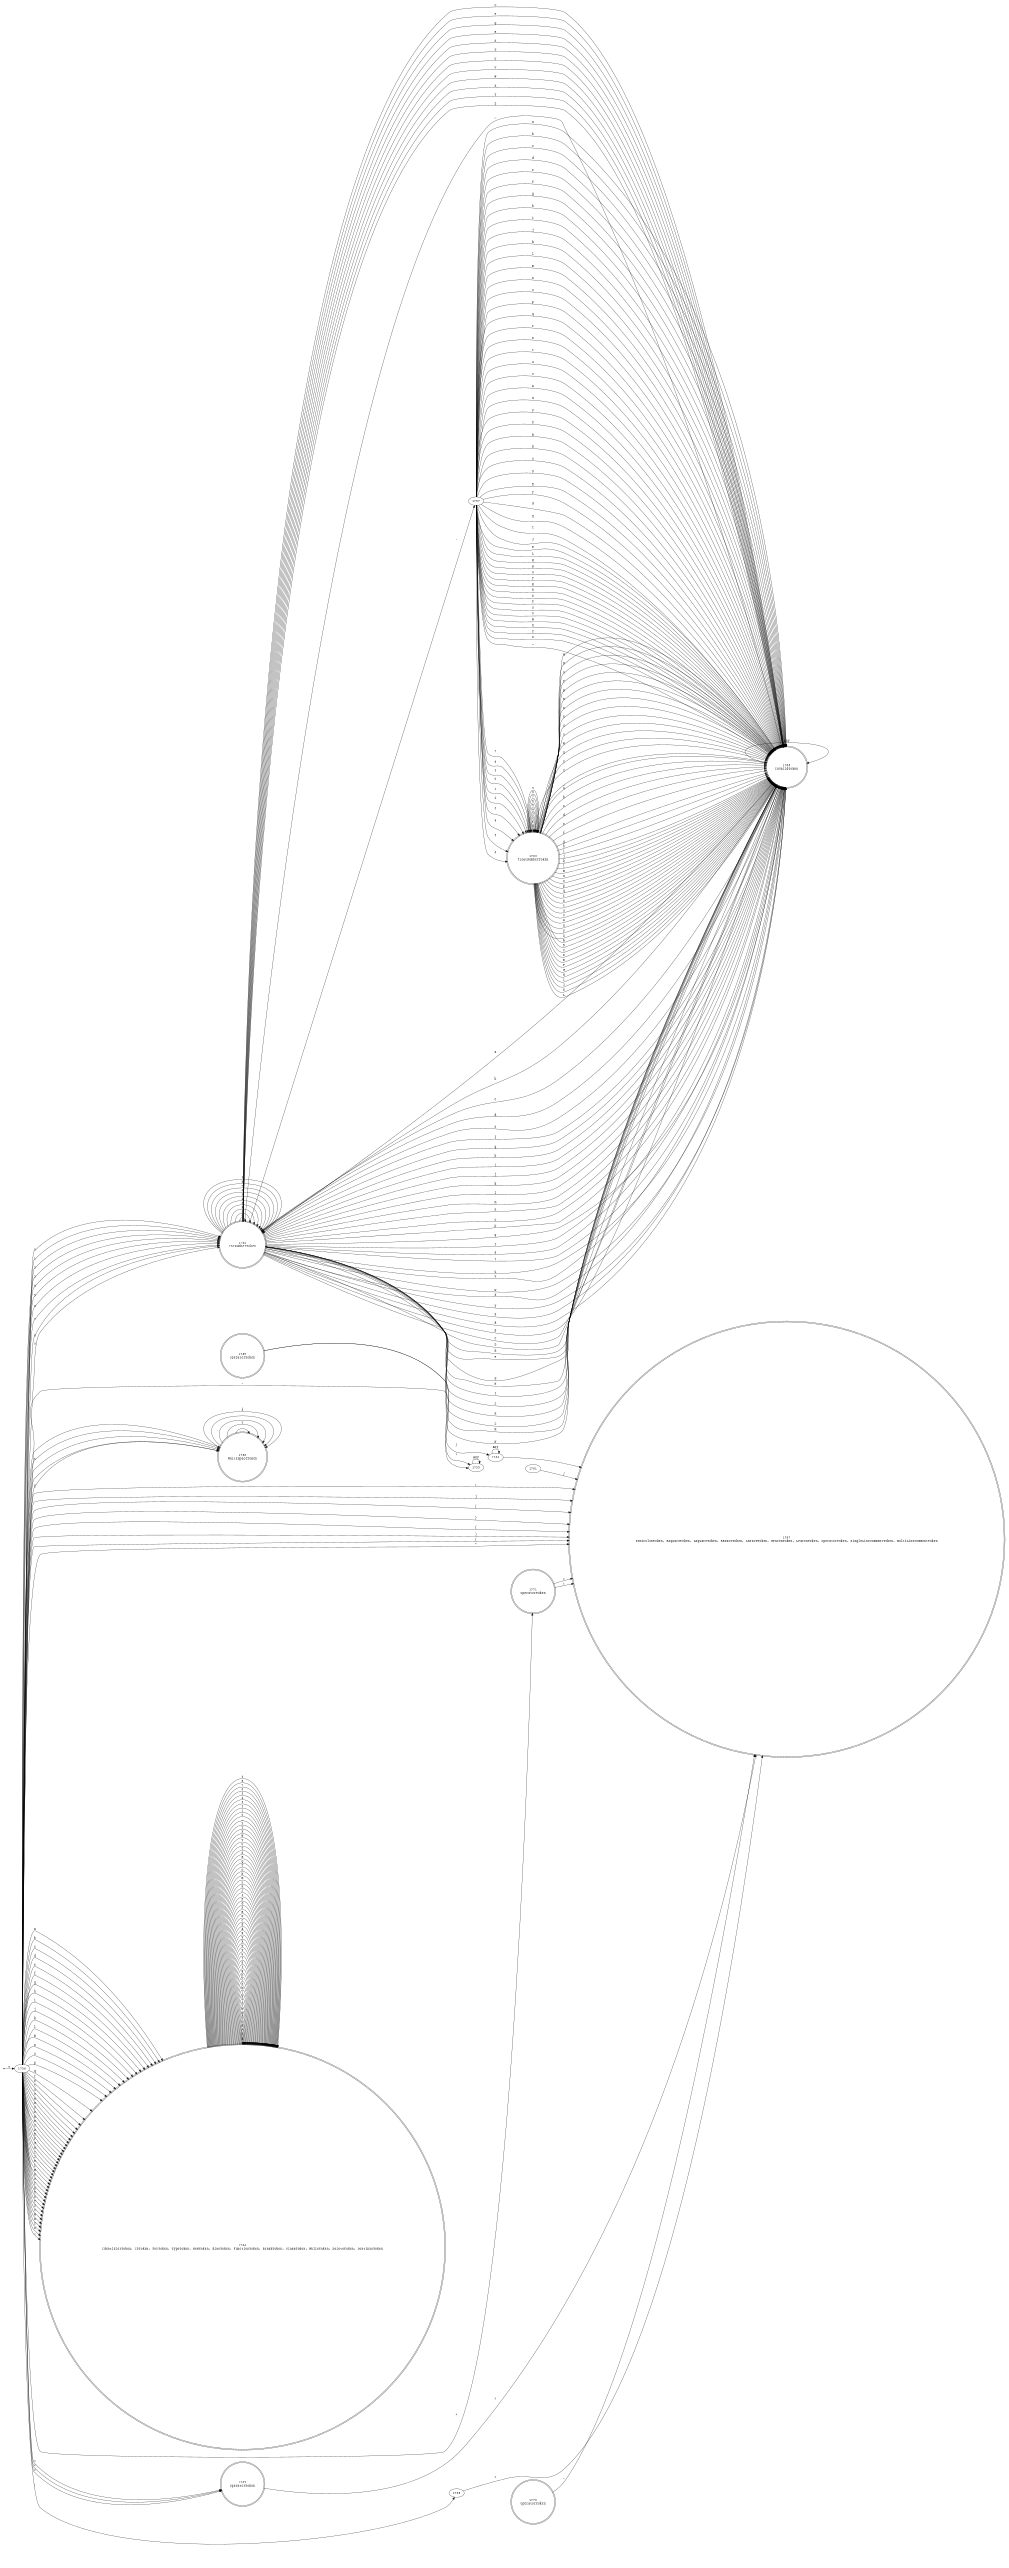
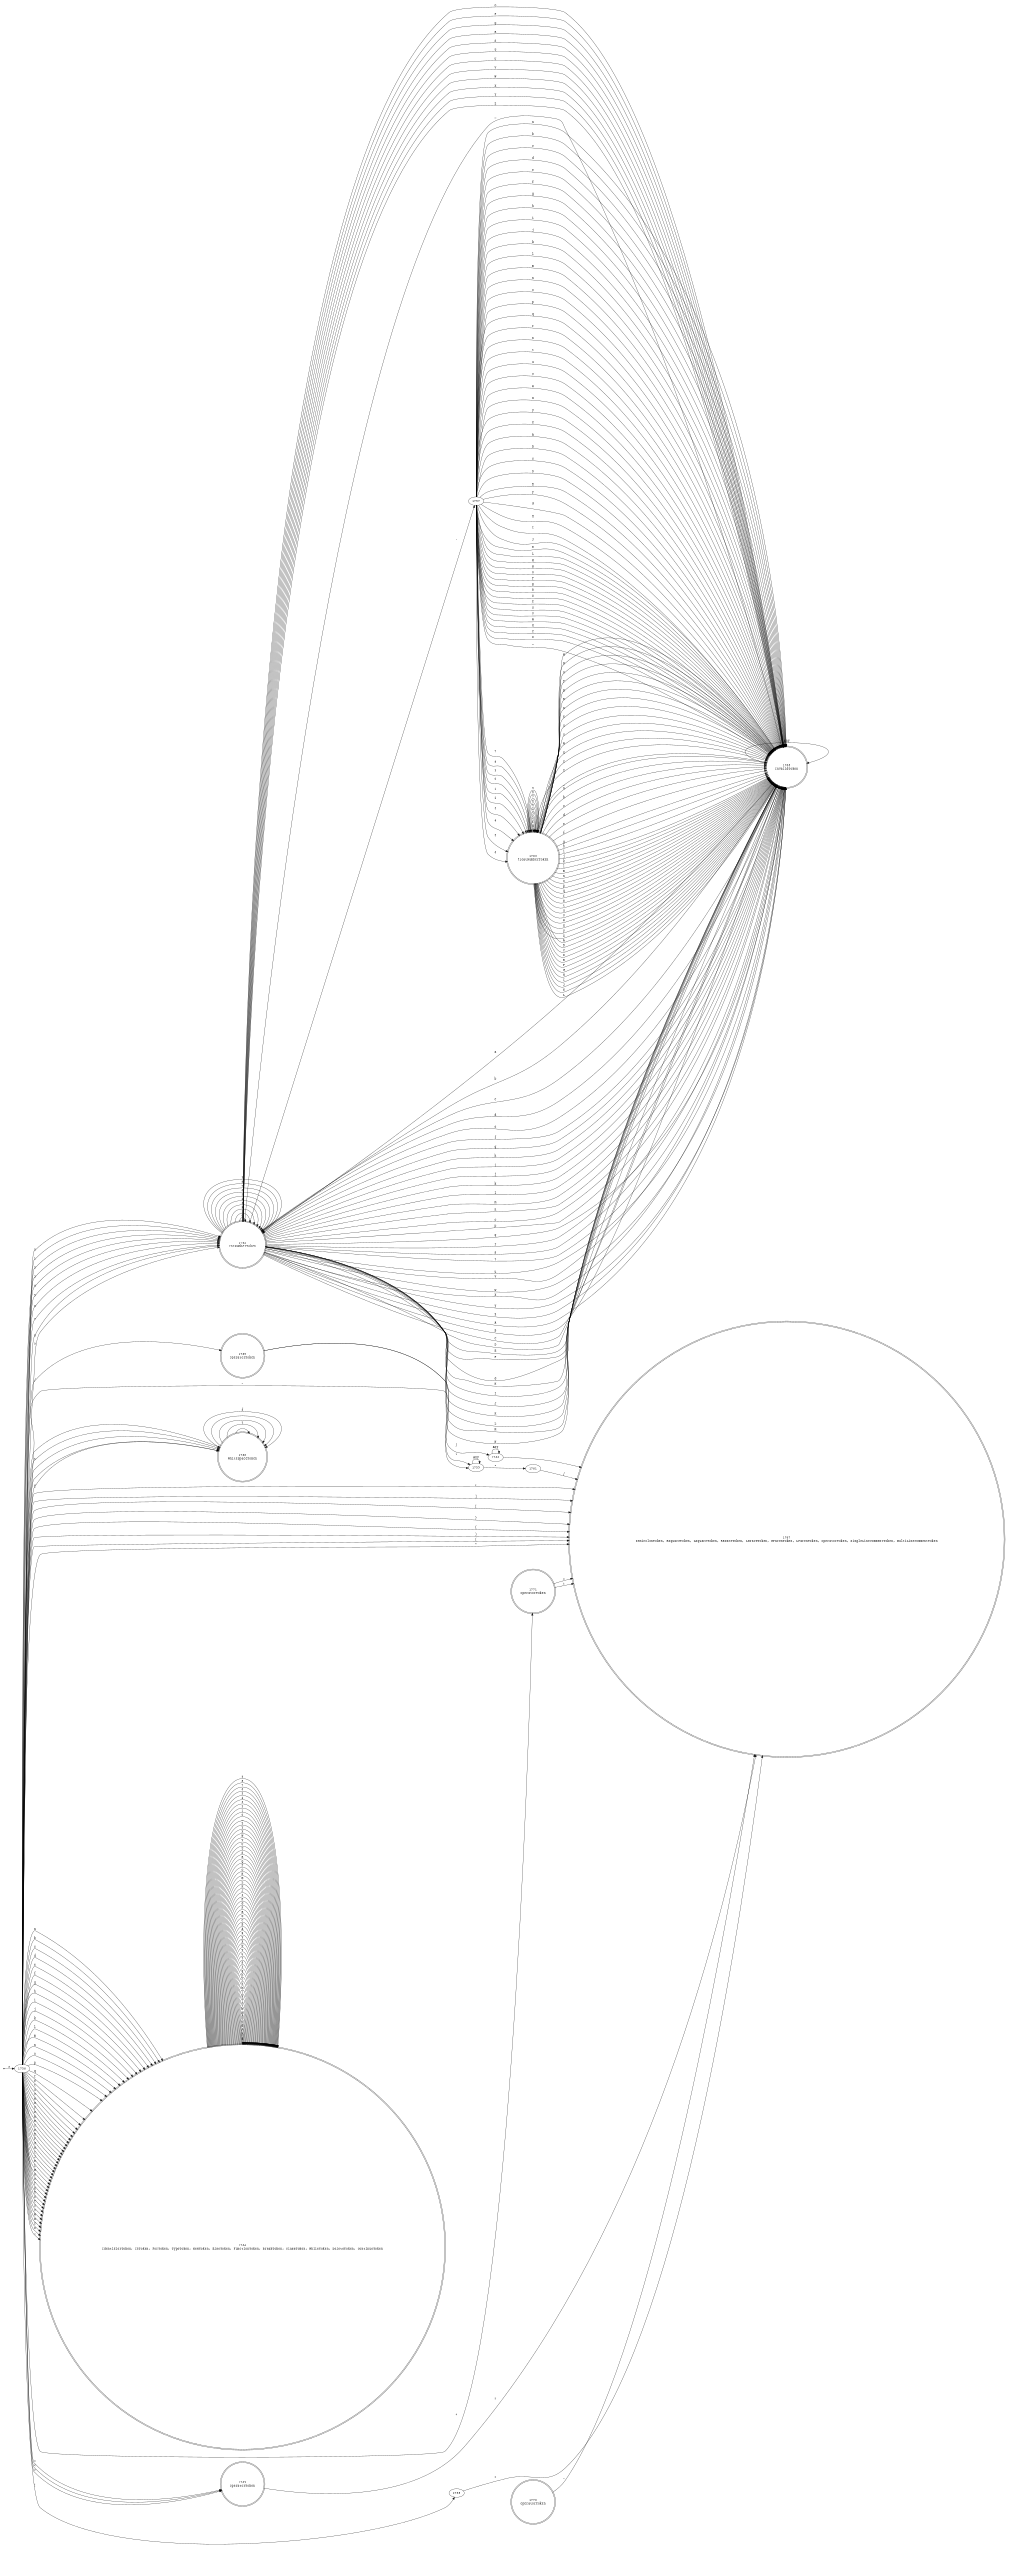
none -> (503, 1468)
none -> (25, 1625)
